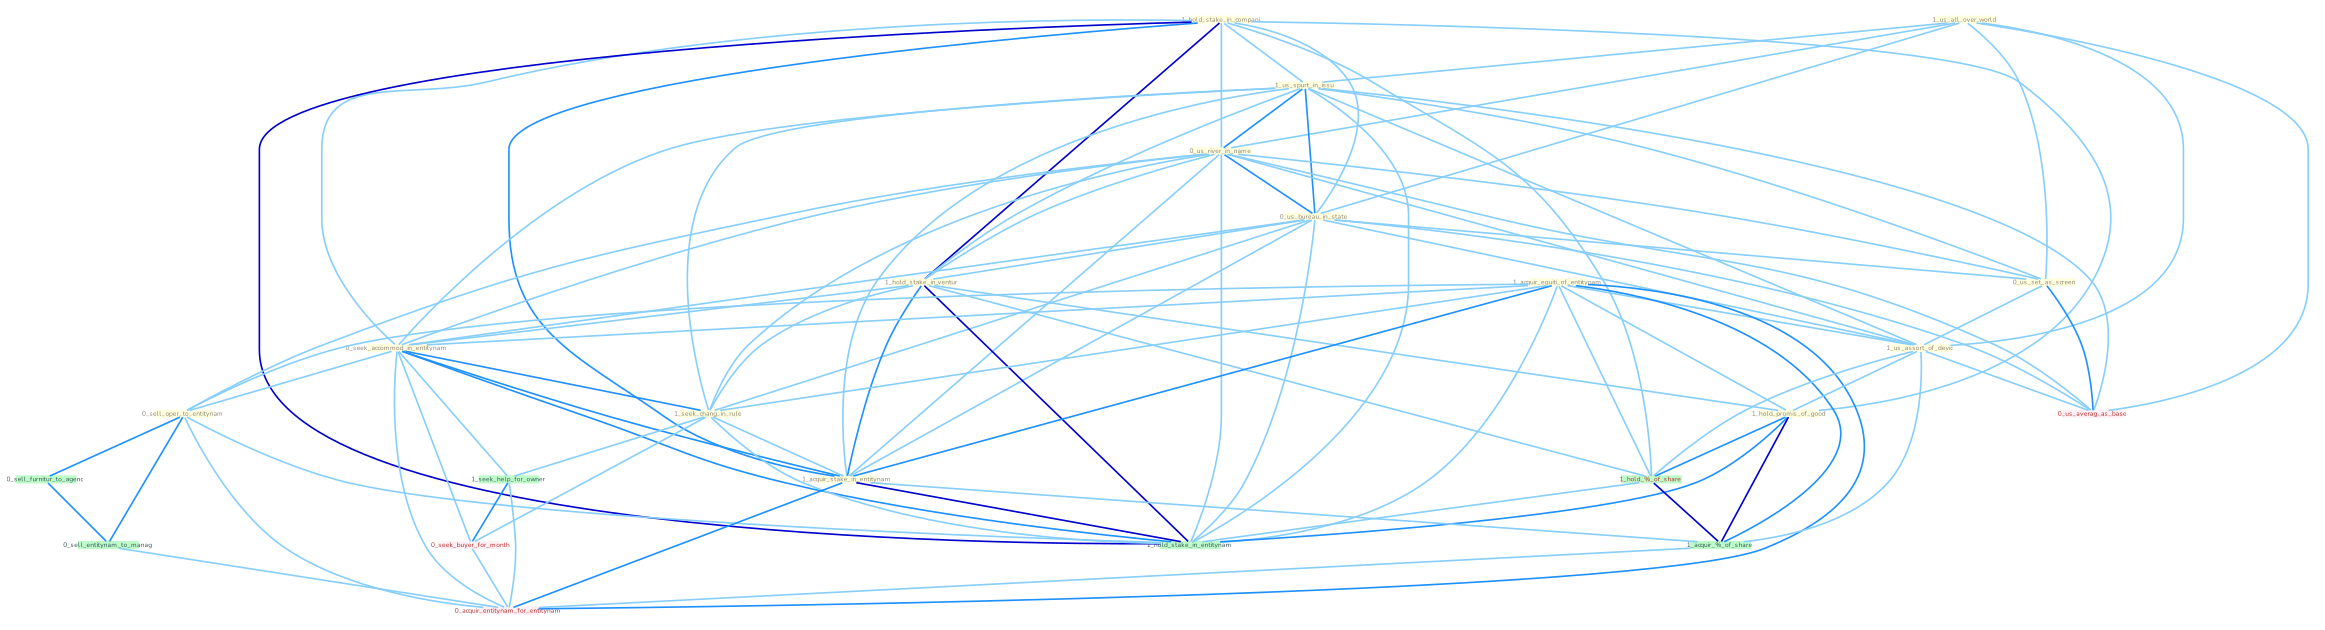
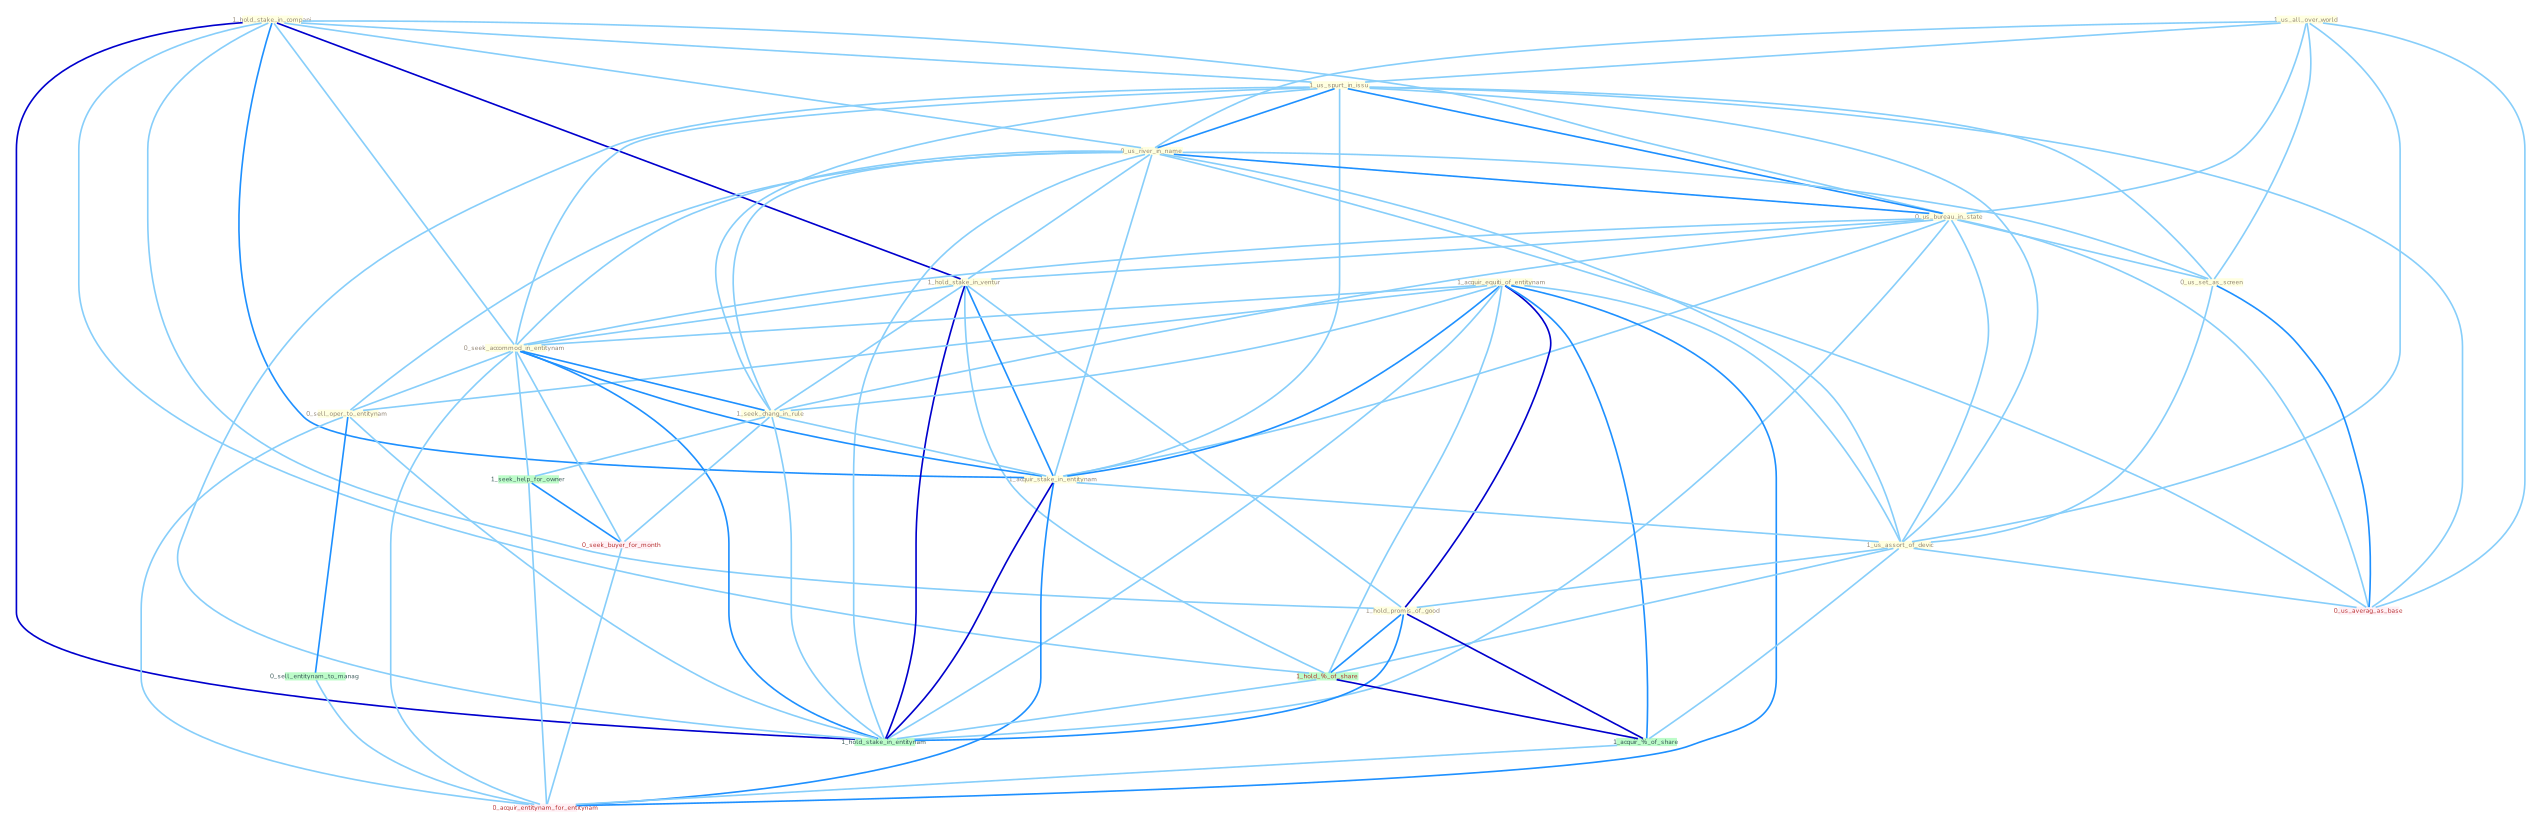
(1153, 147) -> none
(1674, 348) -> (1510, 449)
(46, 479) -> none
(1284, 512) -> (1458, 511)
